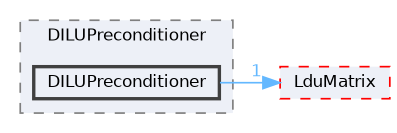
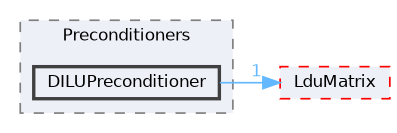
(127, 36) -> (127, 36)
